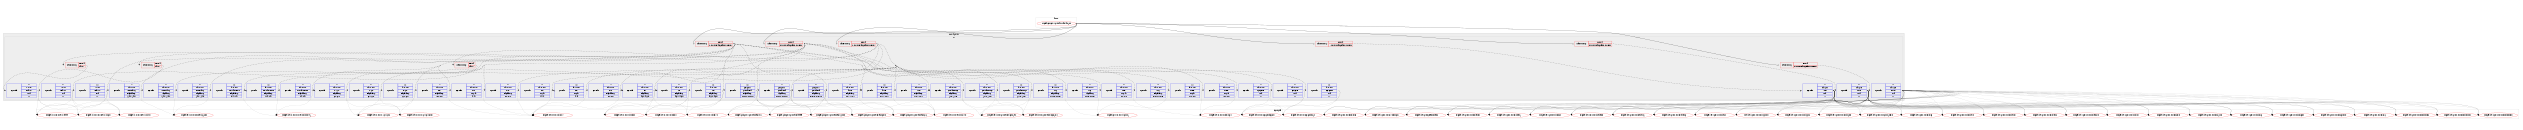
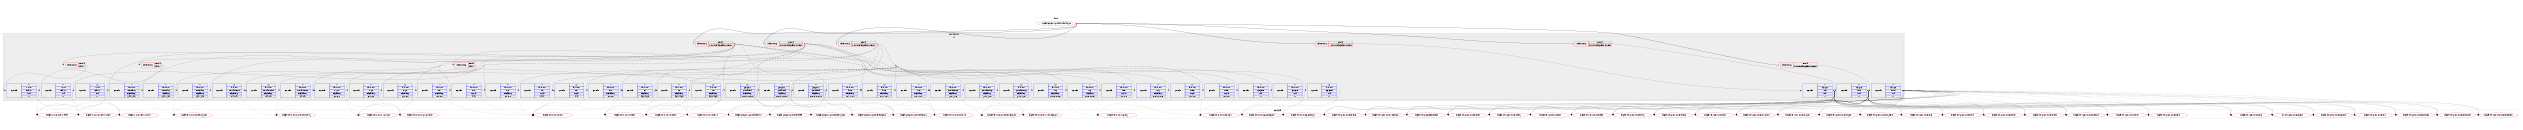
(1043, 115) -> (1043, 115)
(1118, 115) -> (1118, 115)
(1756, 115) -> (1756, 115)
(1798, 115) -> (1798, 115)
(2210, 115) -> none
(2292, 115) -> (2292, 115)
